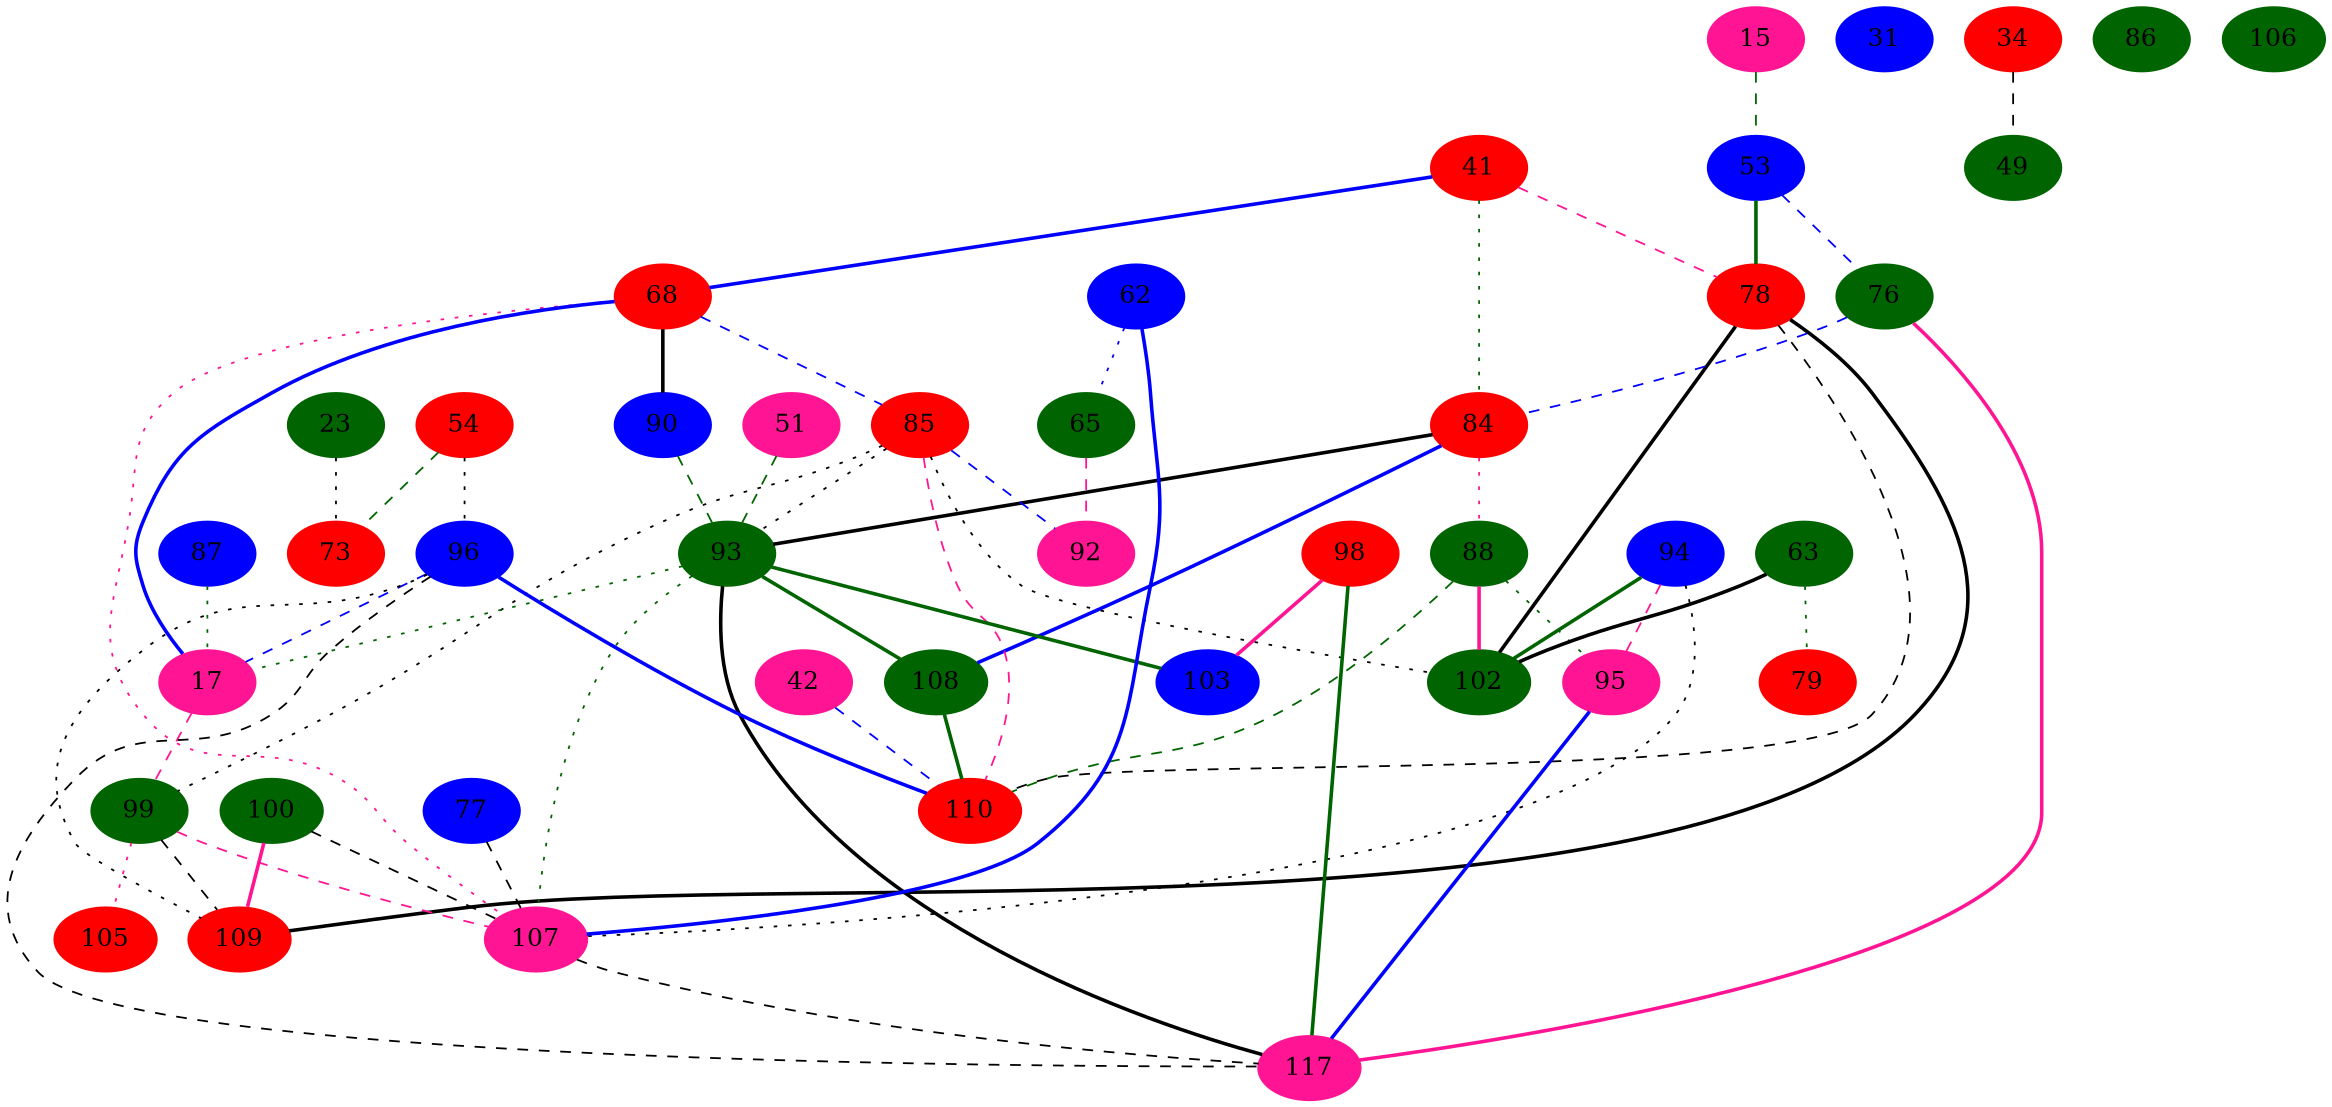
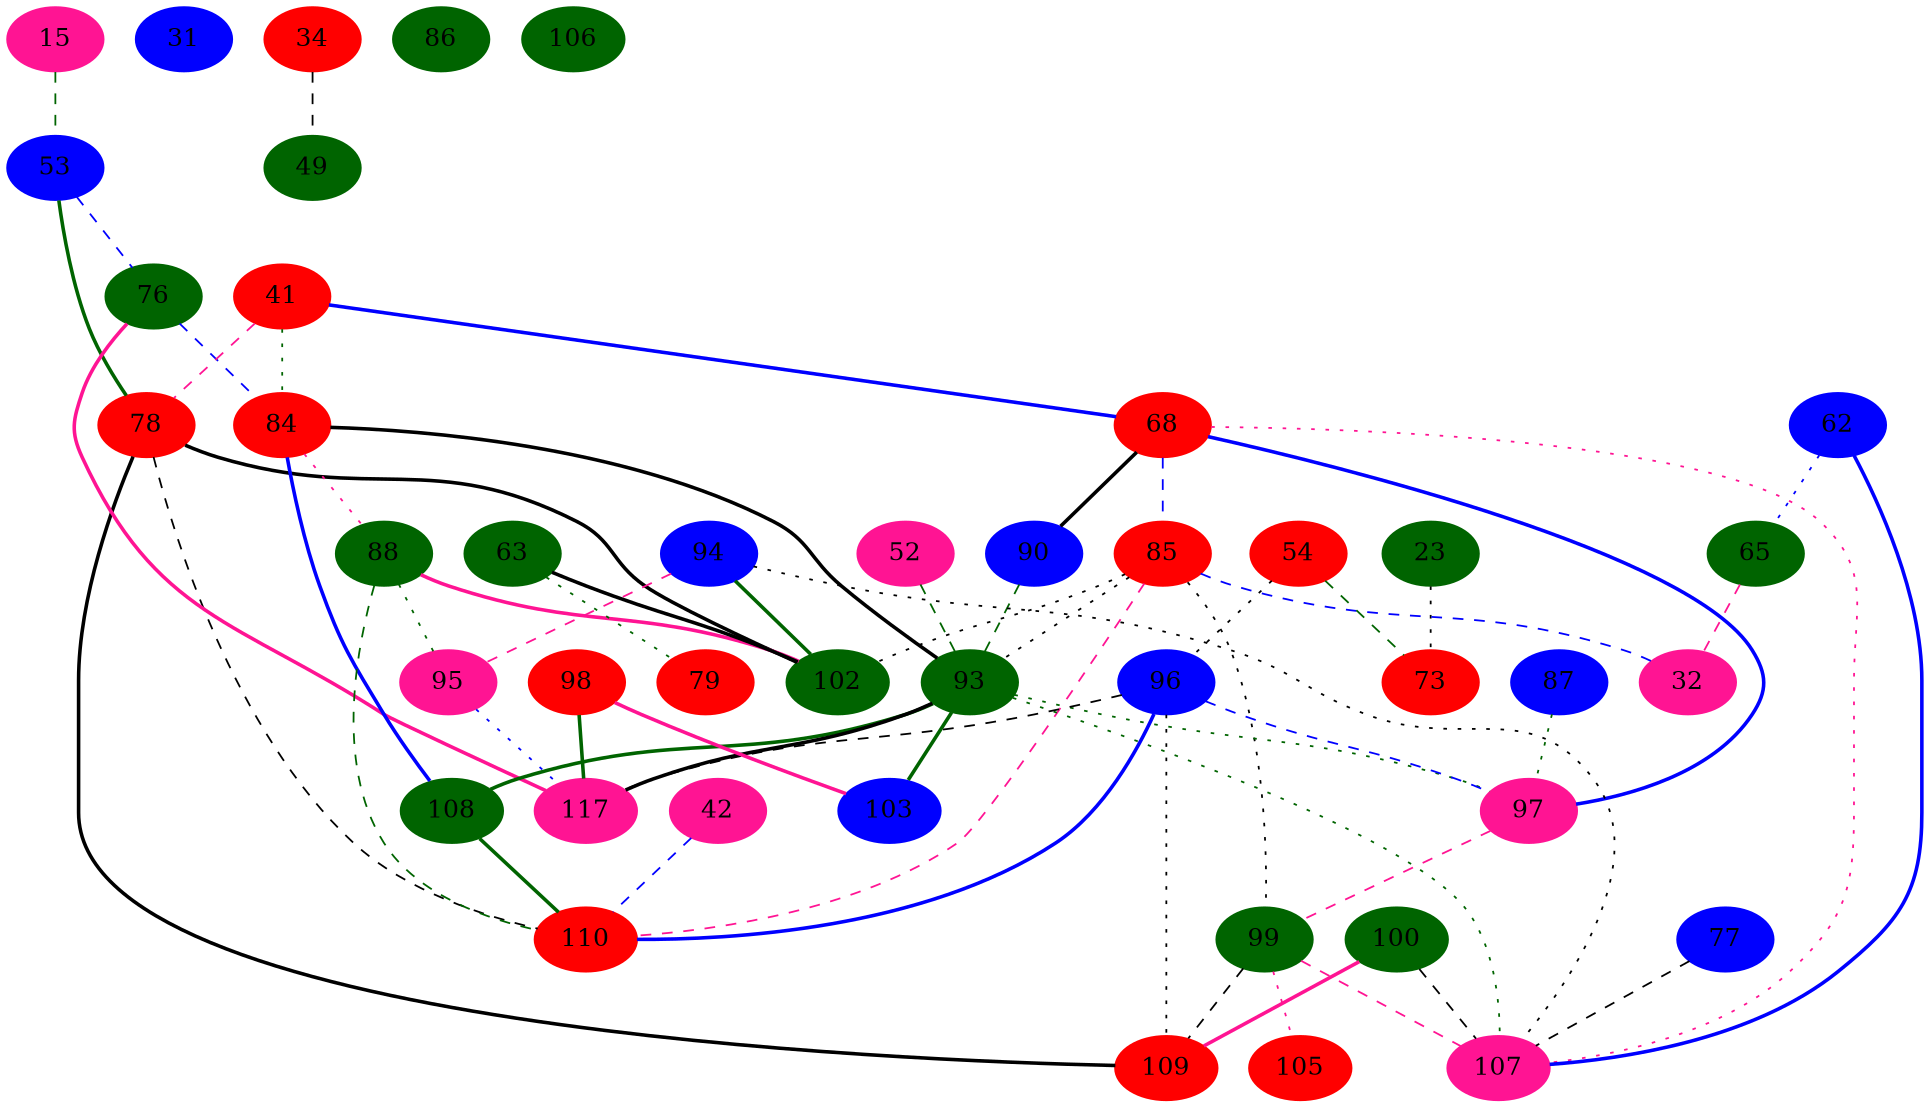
(791, 425) -> (906, 554)
(1086, 554) -> (1688, 682)
(207, 682) -> (1529, 811)
(1454, 883) -> (517, 747)
(915, 1029) -> none
